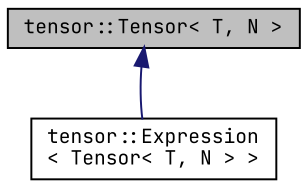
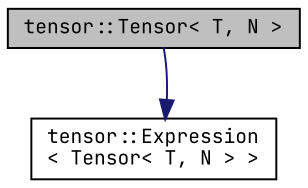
(141, 93) -> (167, 73)
